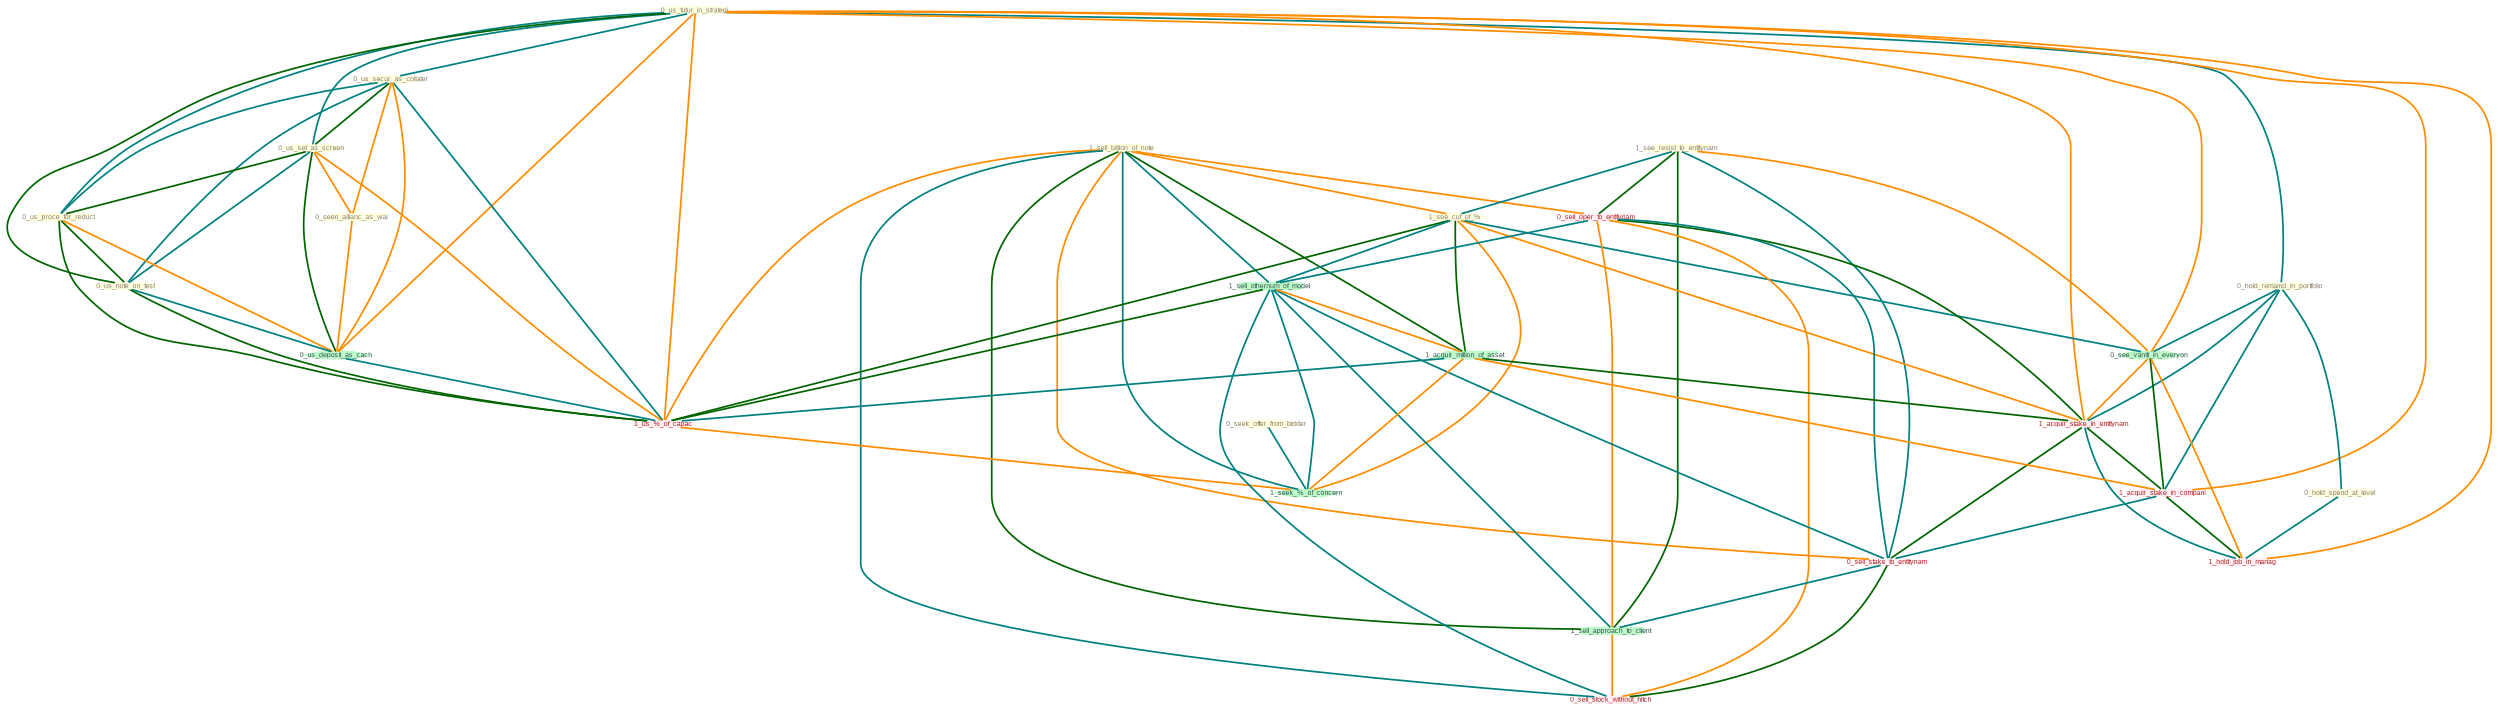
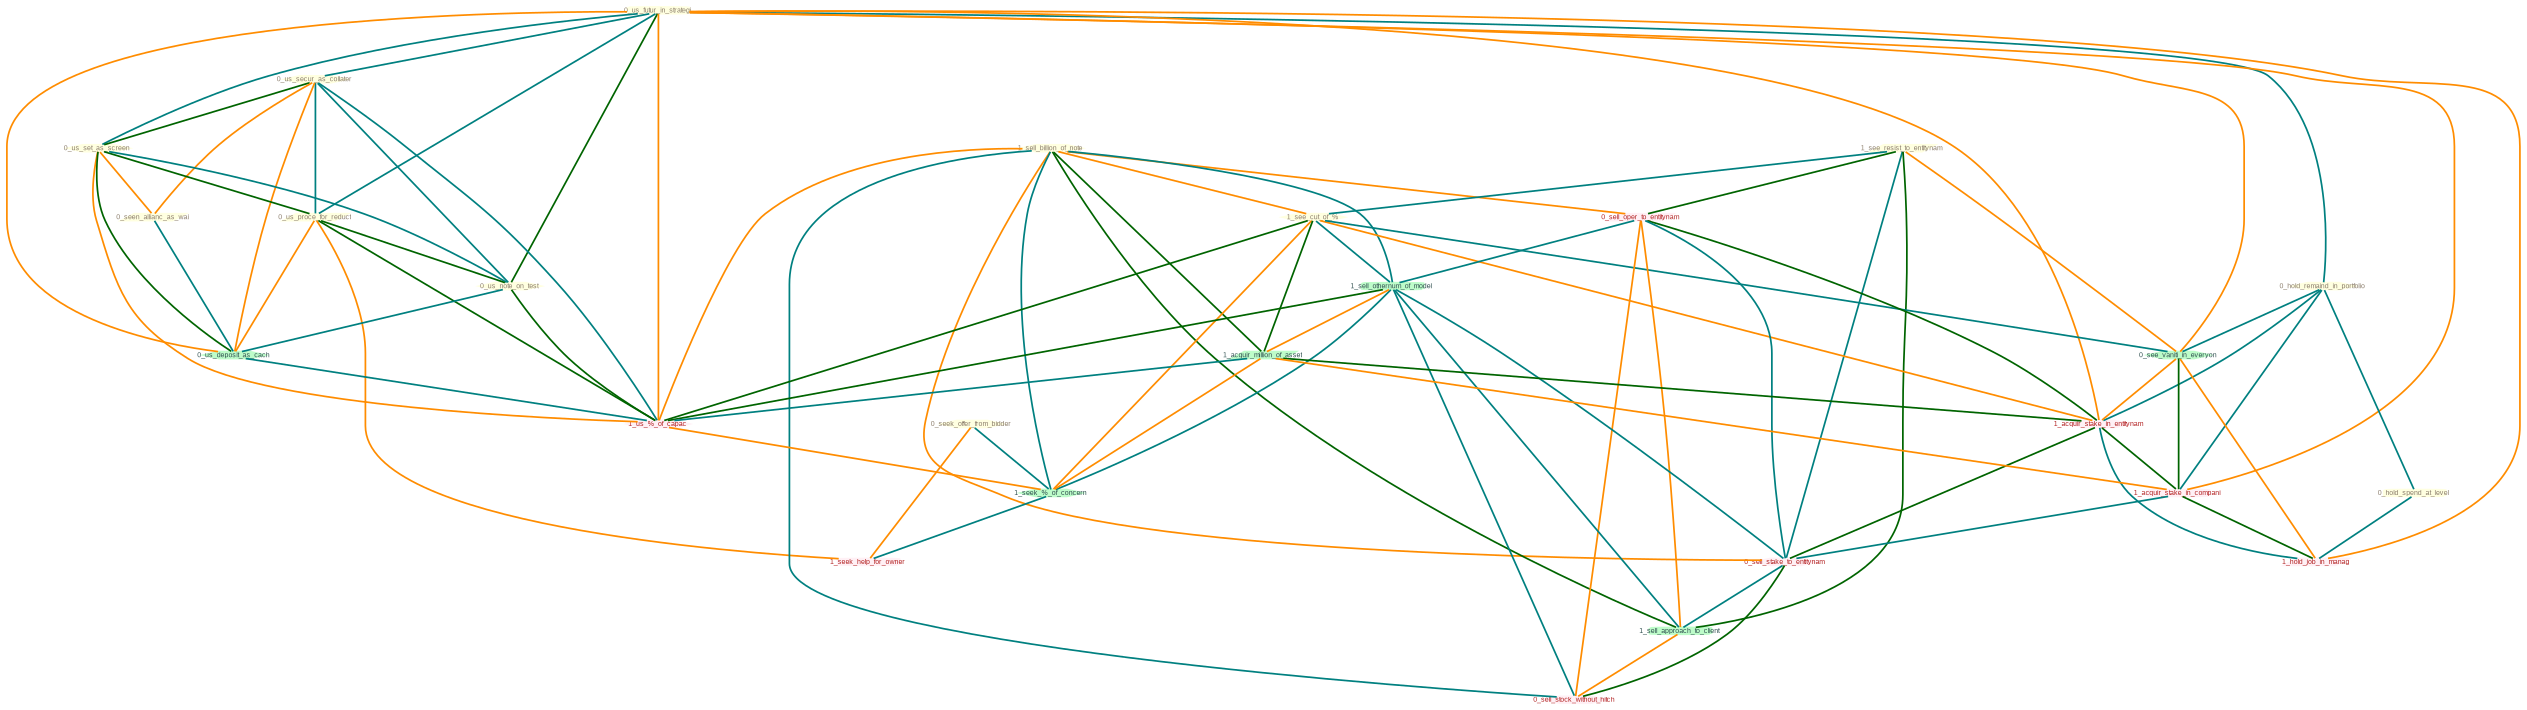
(345, 286) -> (194, 286)
none -> (869, 562)
